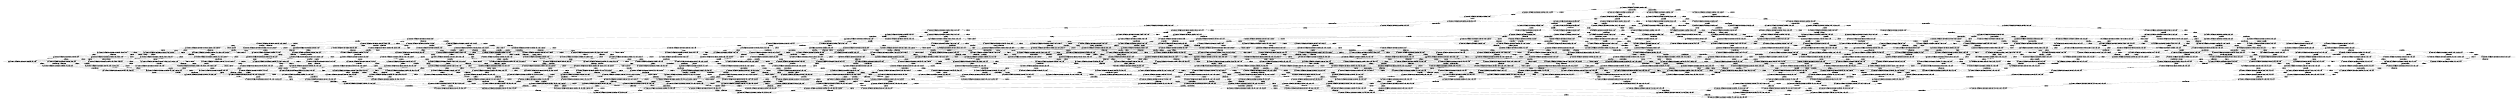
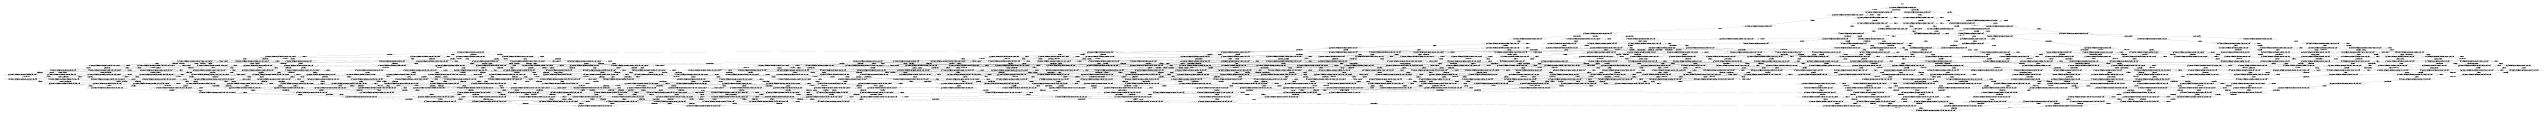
(1650, 37) -> (1947, 46)
